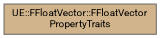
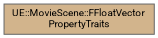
(80, 19) -> (79, 19)
